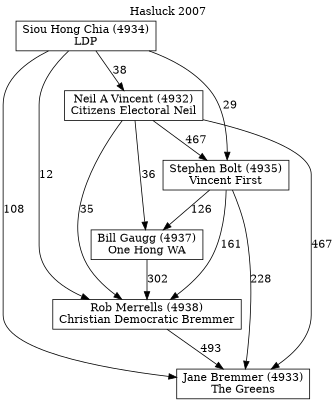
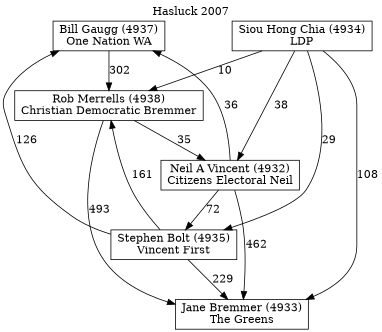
(196, 140) -> (213, 210)
(47, 175) -> (225, 71)
(80, 209) -> (166, 138)
(147, 245) -> (109, 36)
(322, 245) -> (257, 245)
(261, 280) -> (223, 280)
